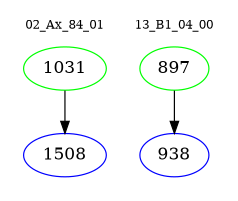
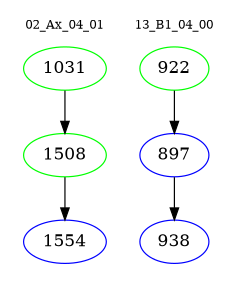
(65, 26) -> (65, 26)
none -> (174, 69)
(174, 69) -> (174, 155)
(65, 155) -> (65, 155)
none -> (65, 242)
